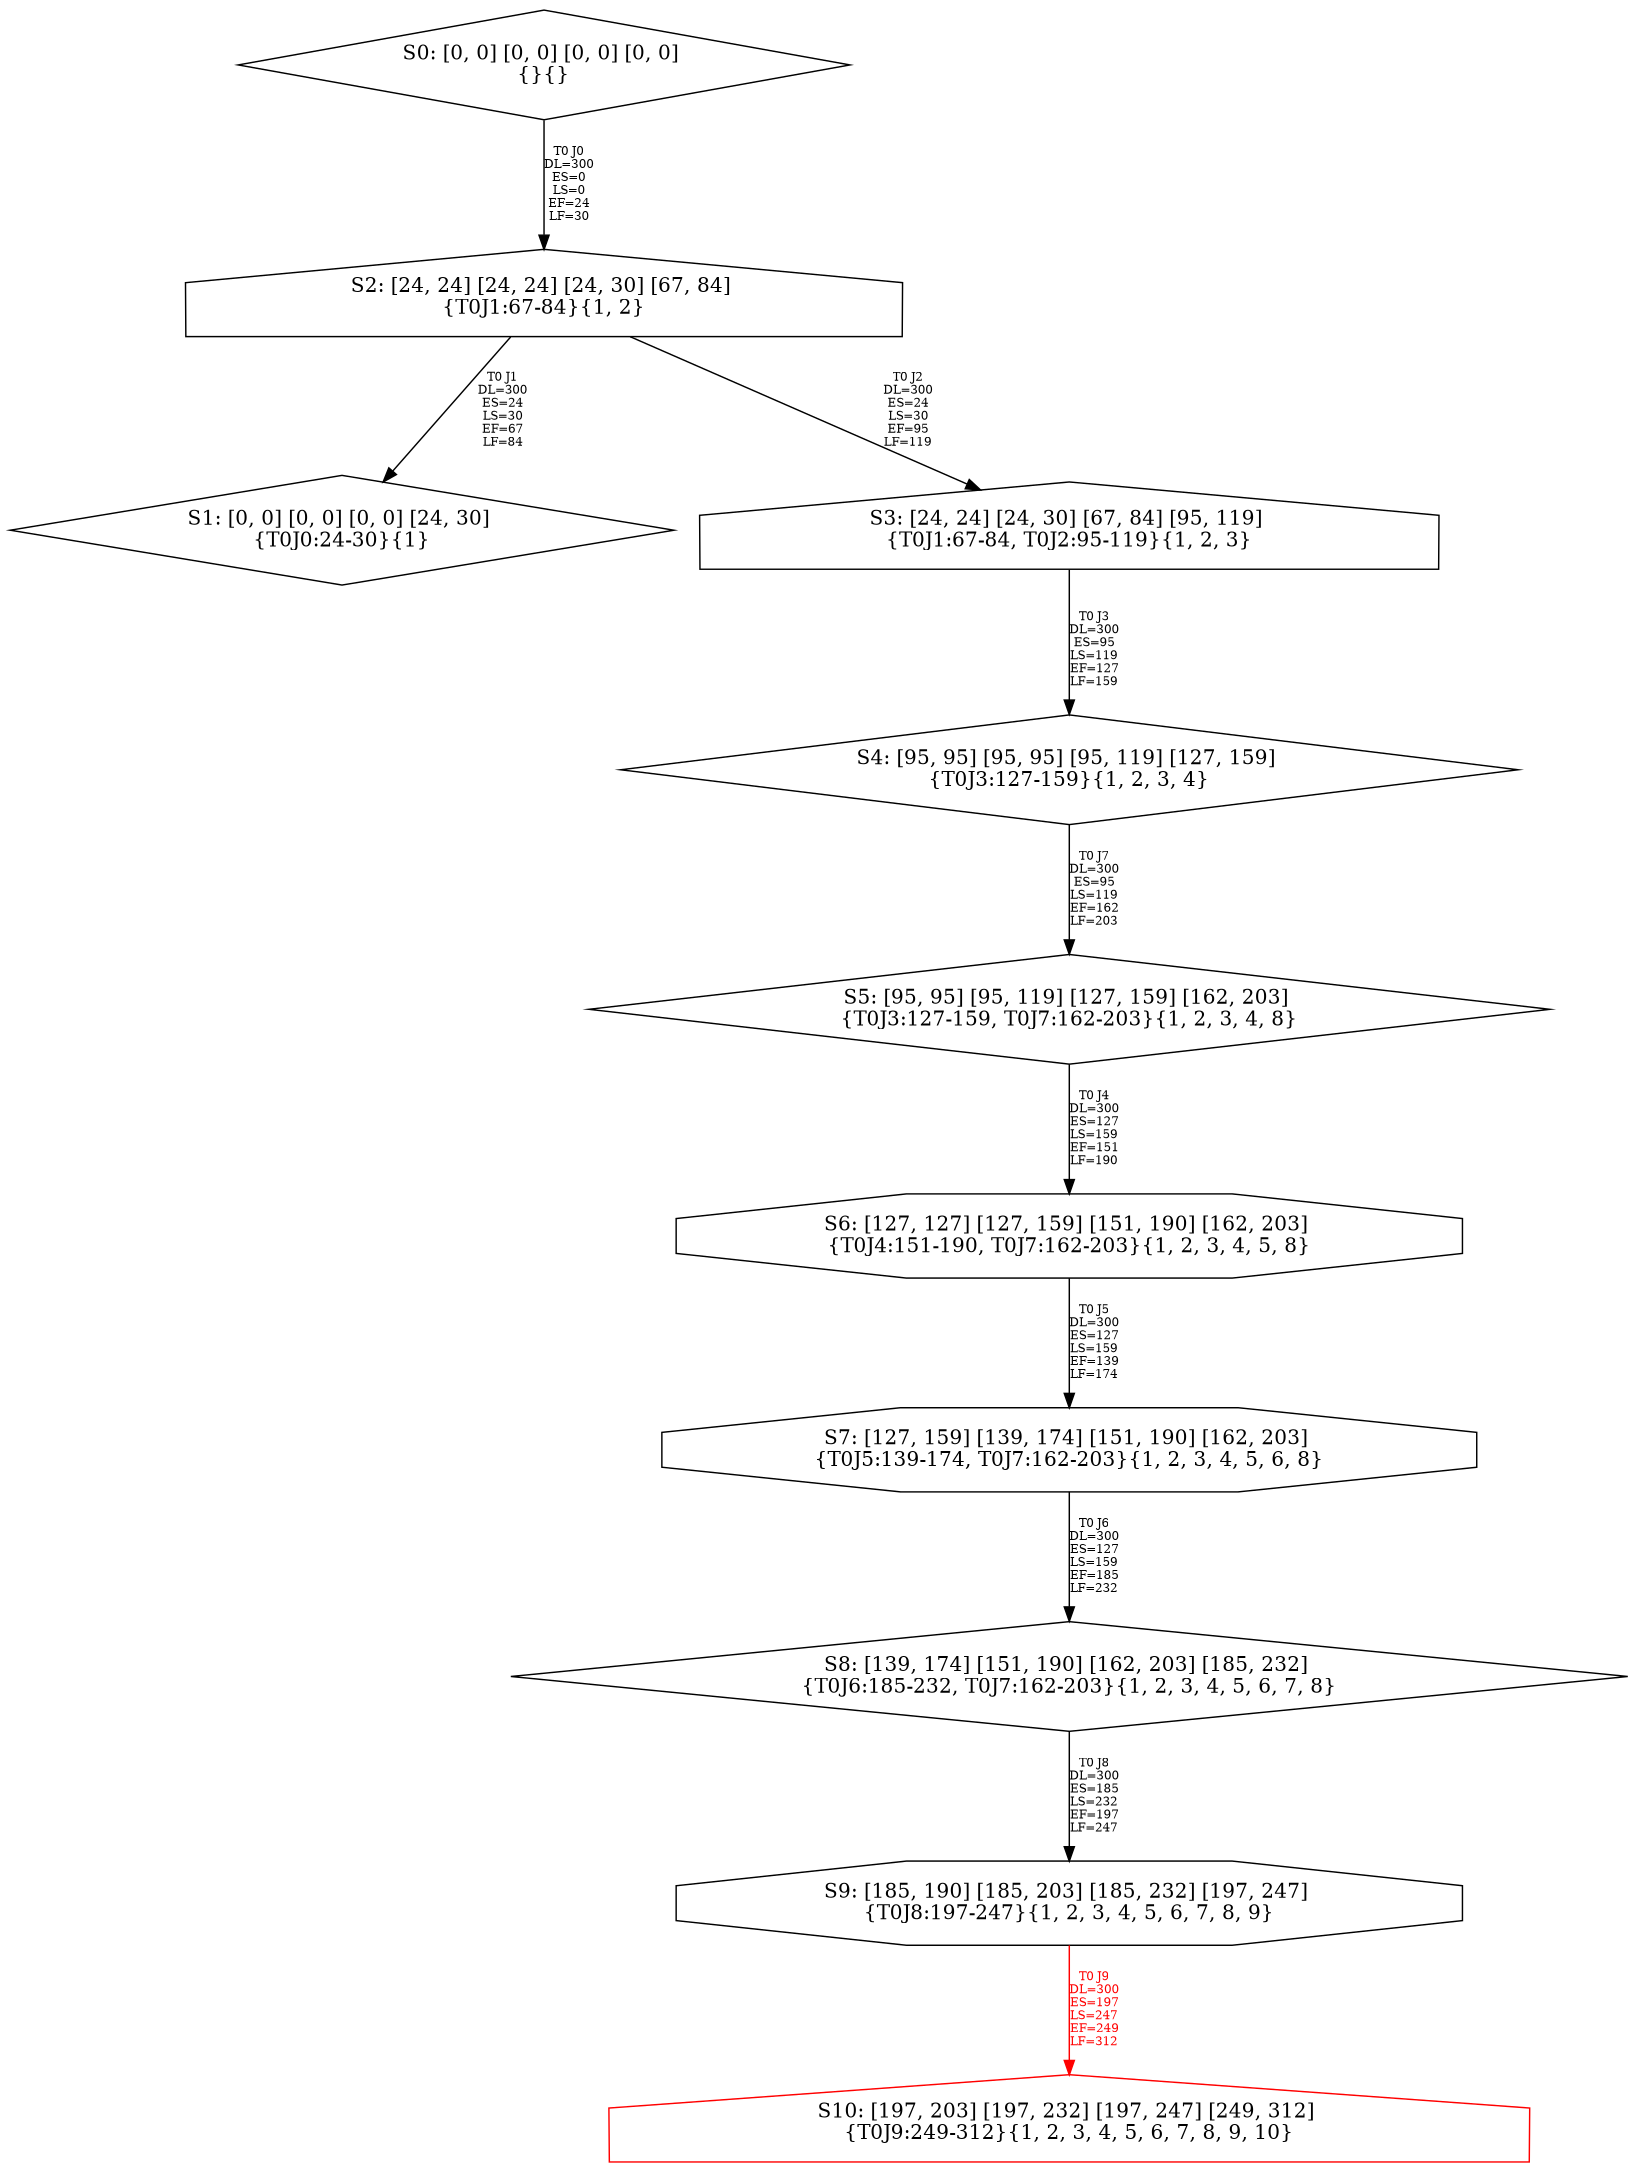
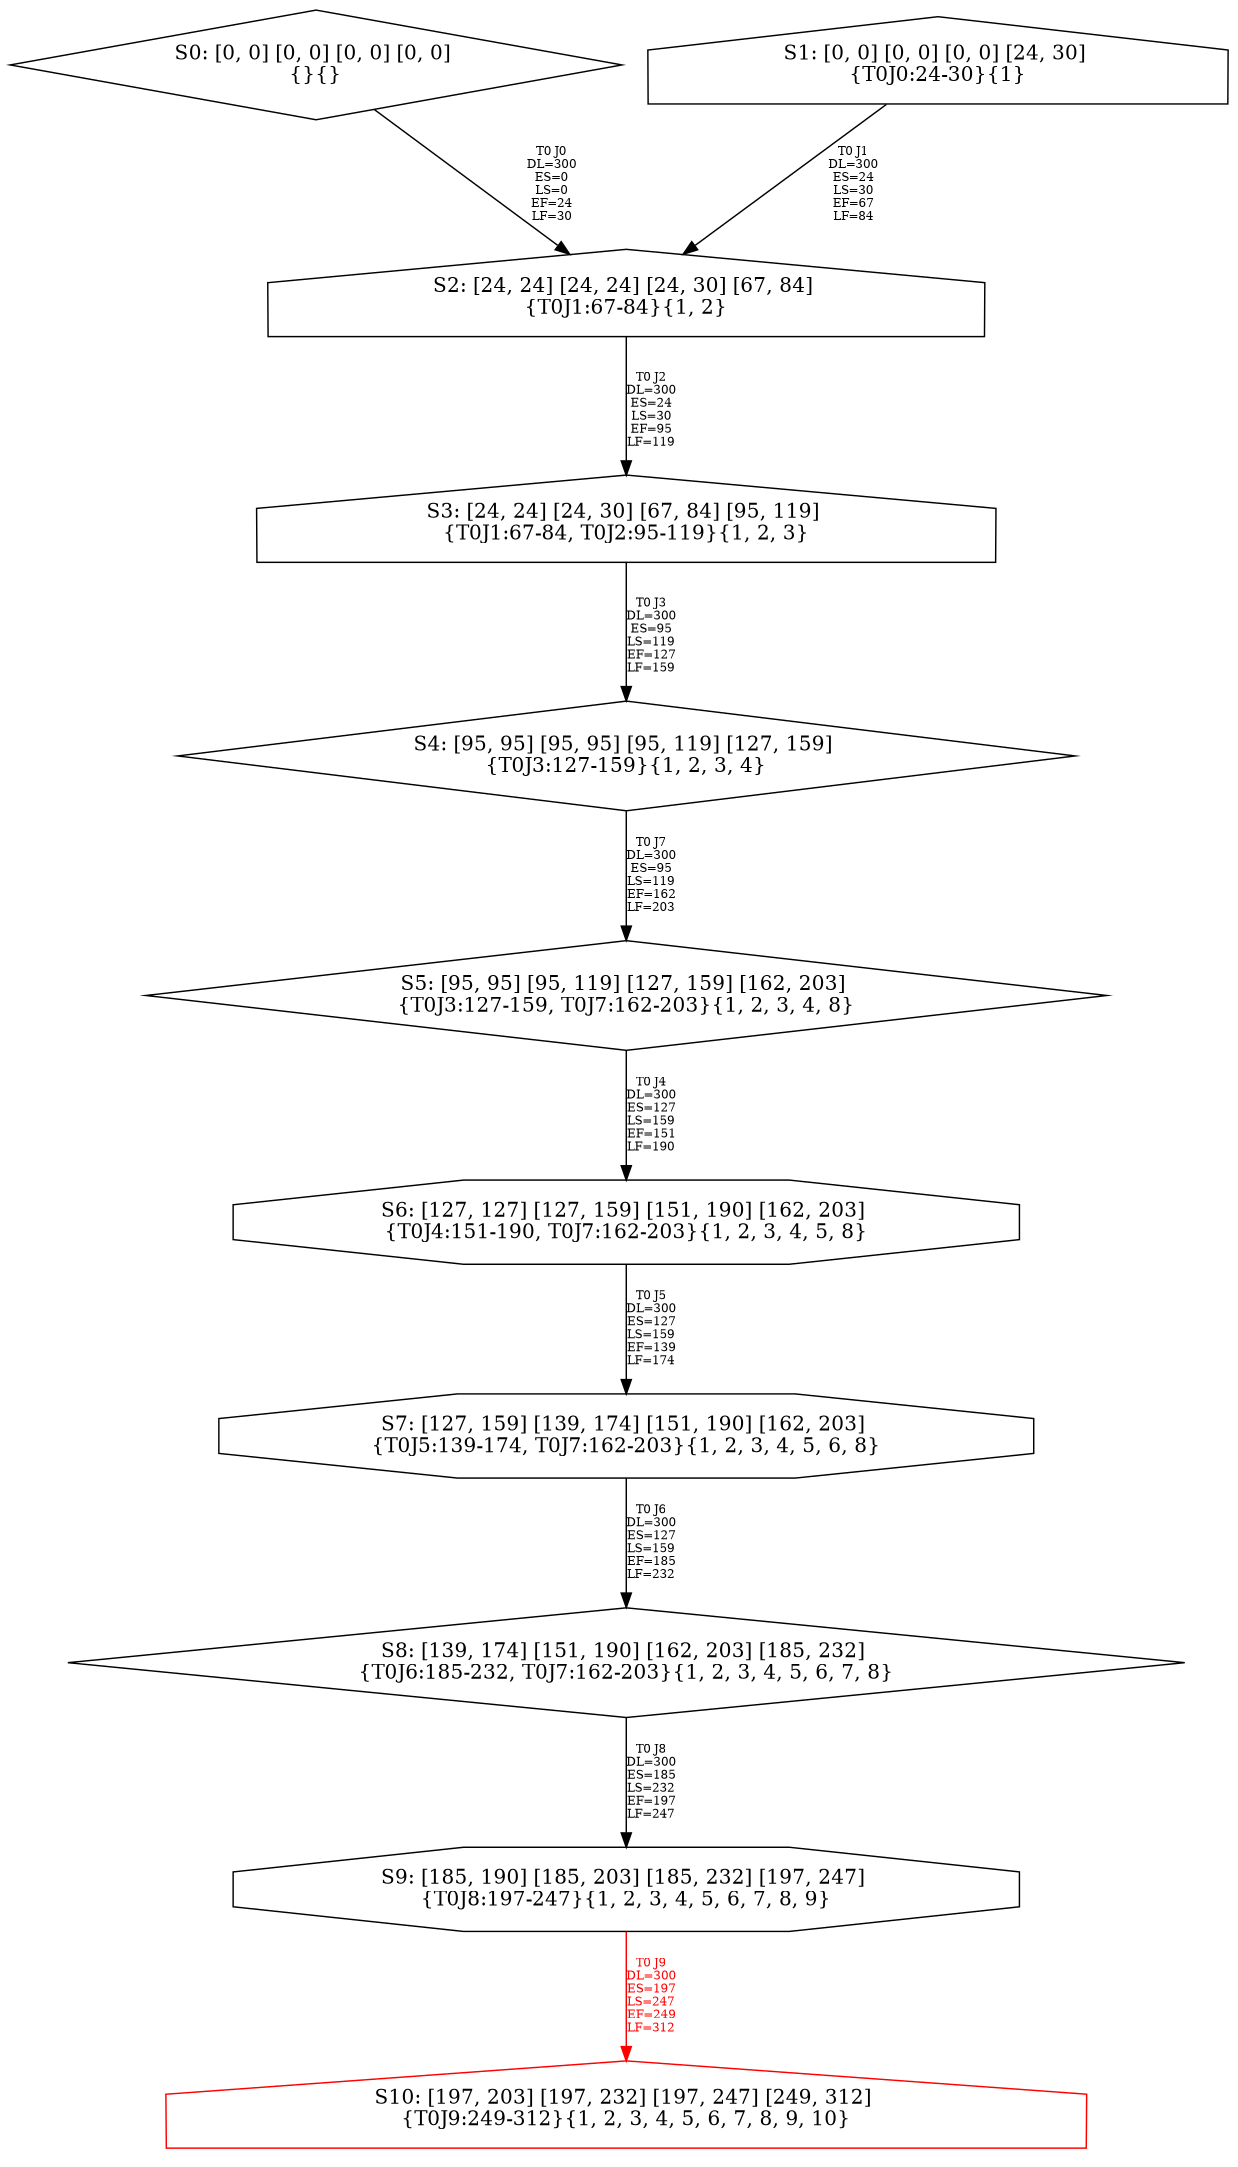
(452, 404) -> (791, 175)
(342, 530) -> (938, 65)
